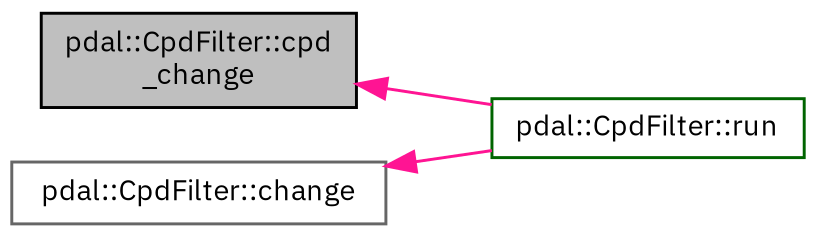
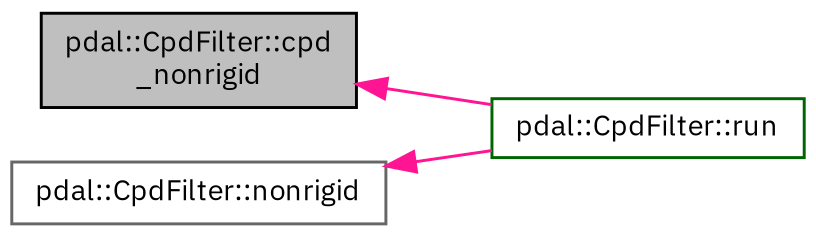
(199, 60) -> (199, 60)
(199, 193) -> (199, 193)
